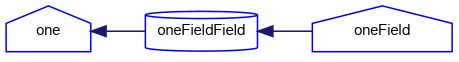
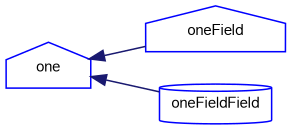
(293, 31) -> (125, 51)
